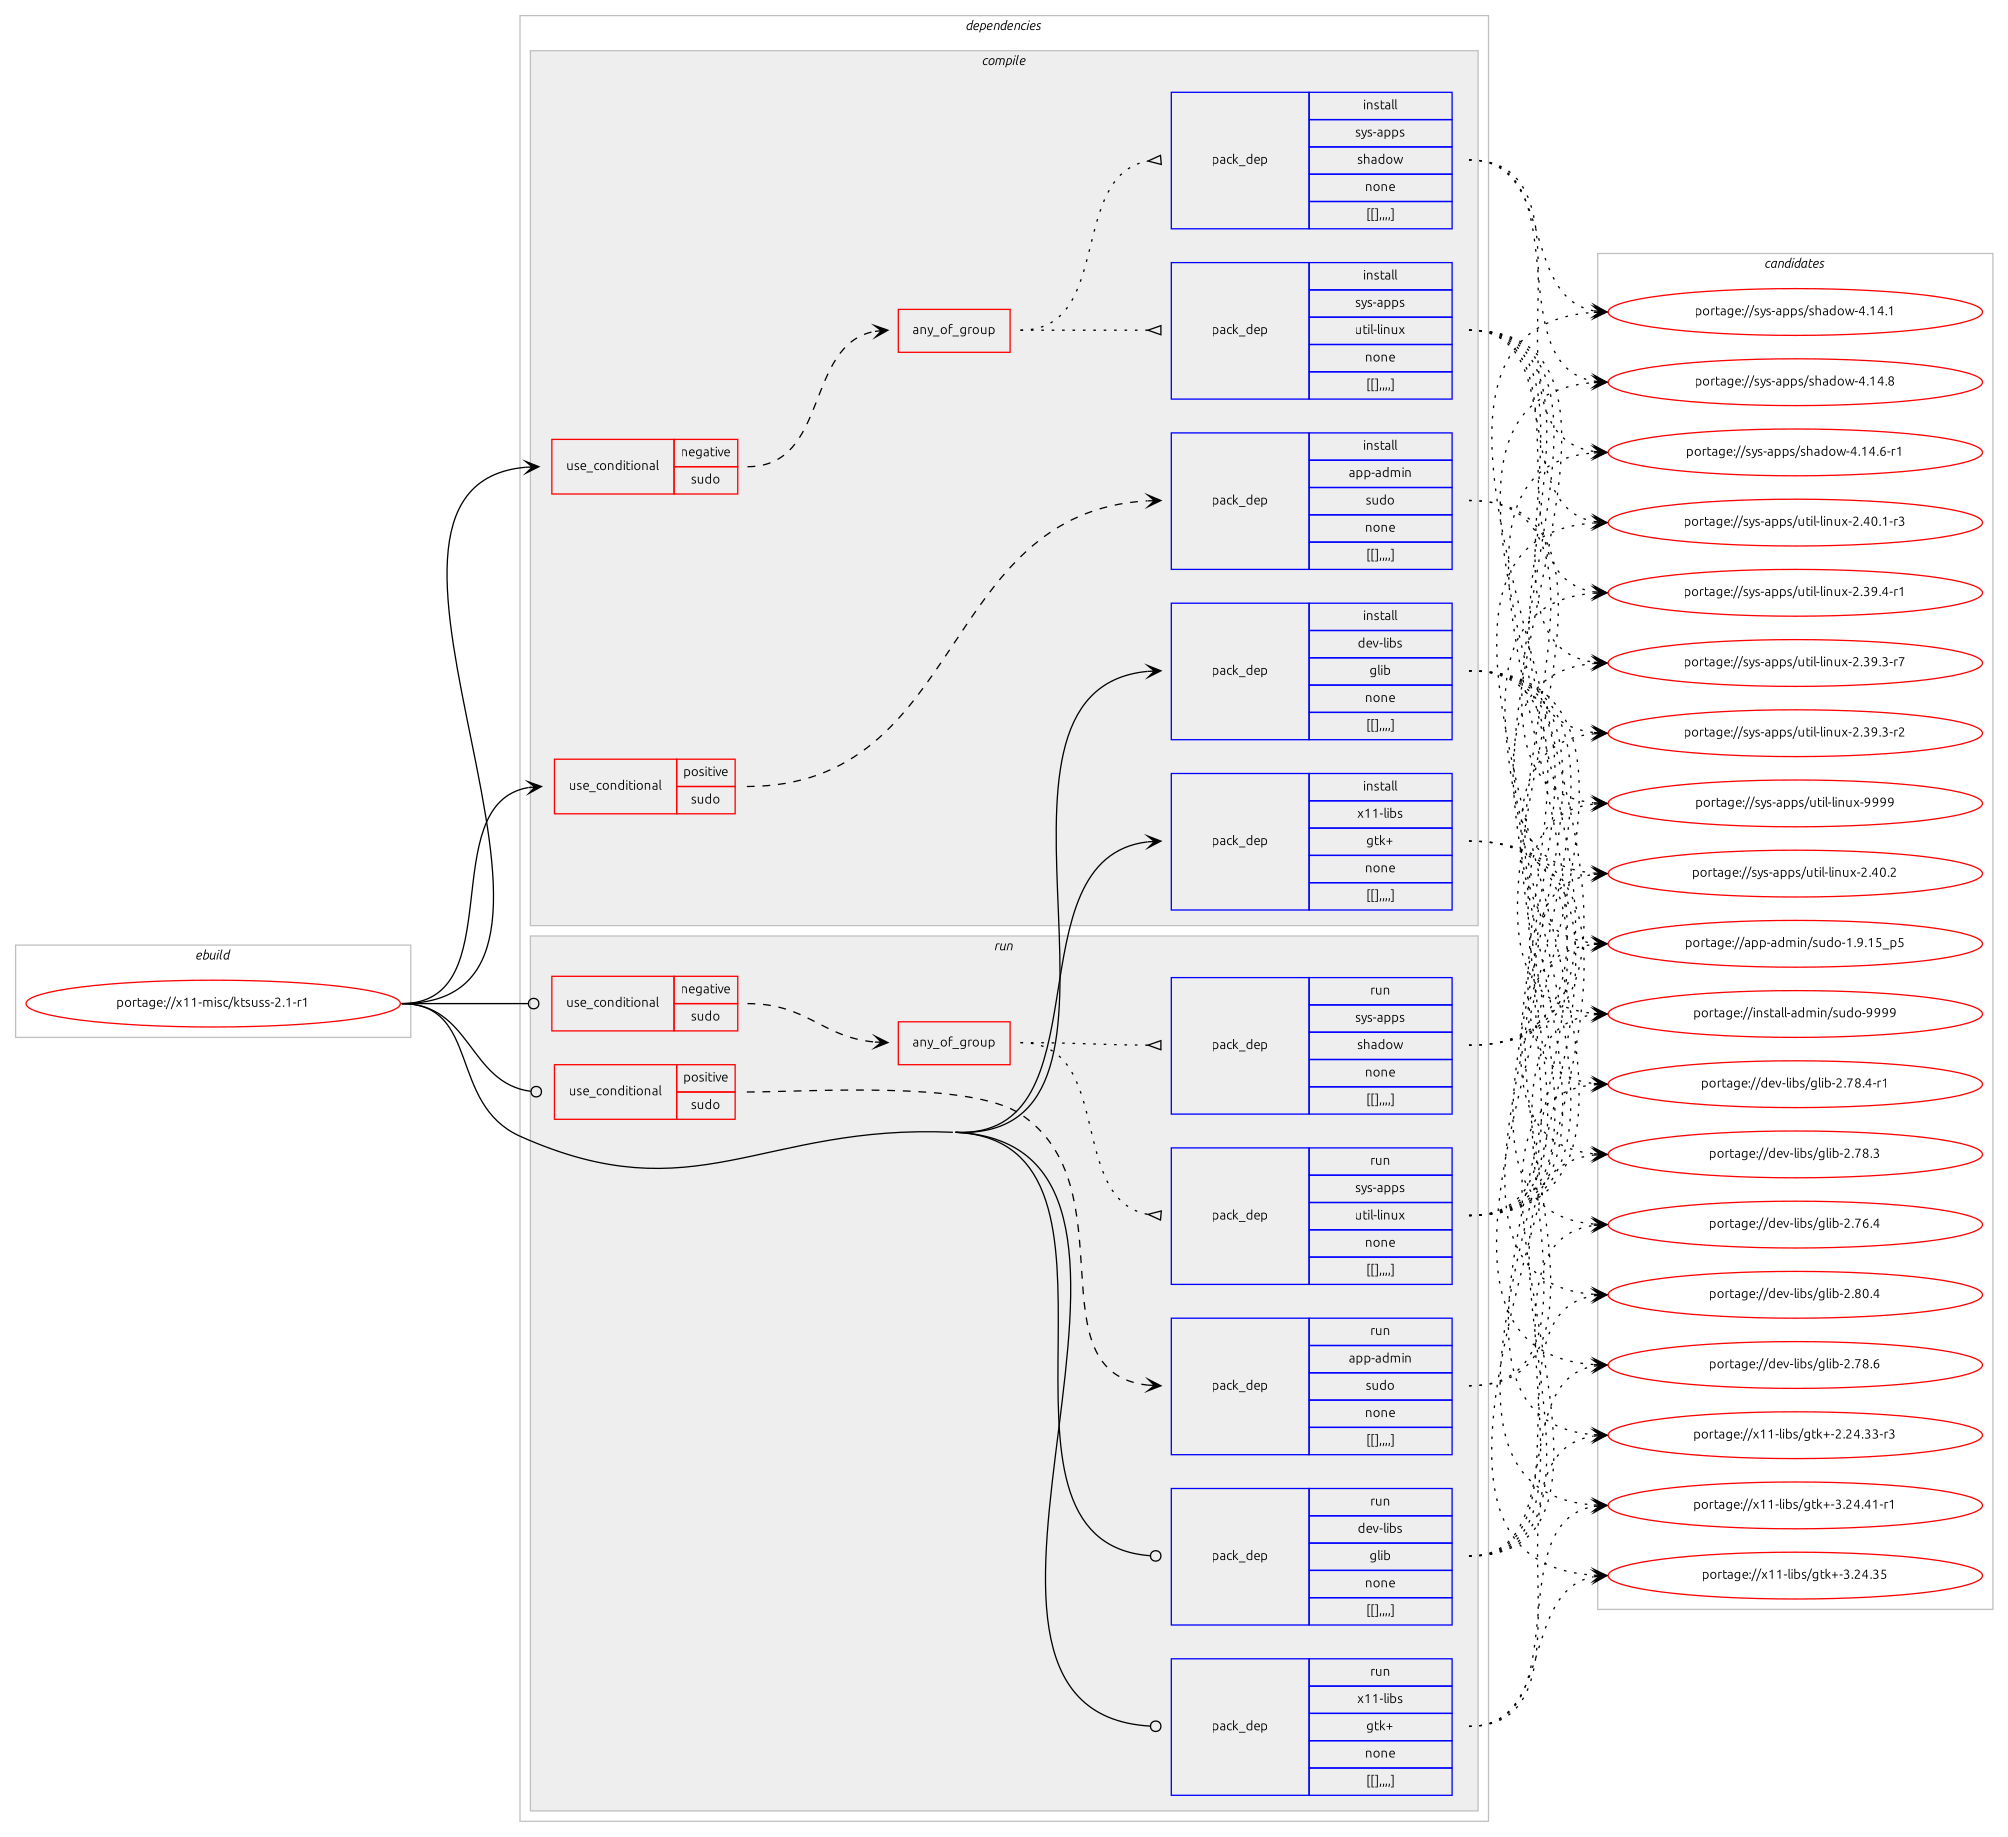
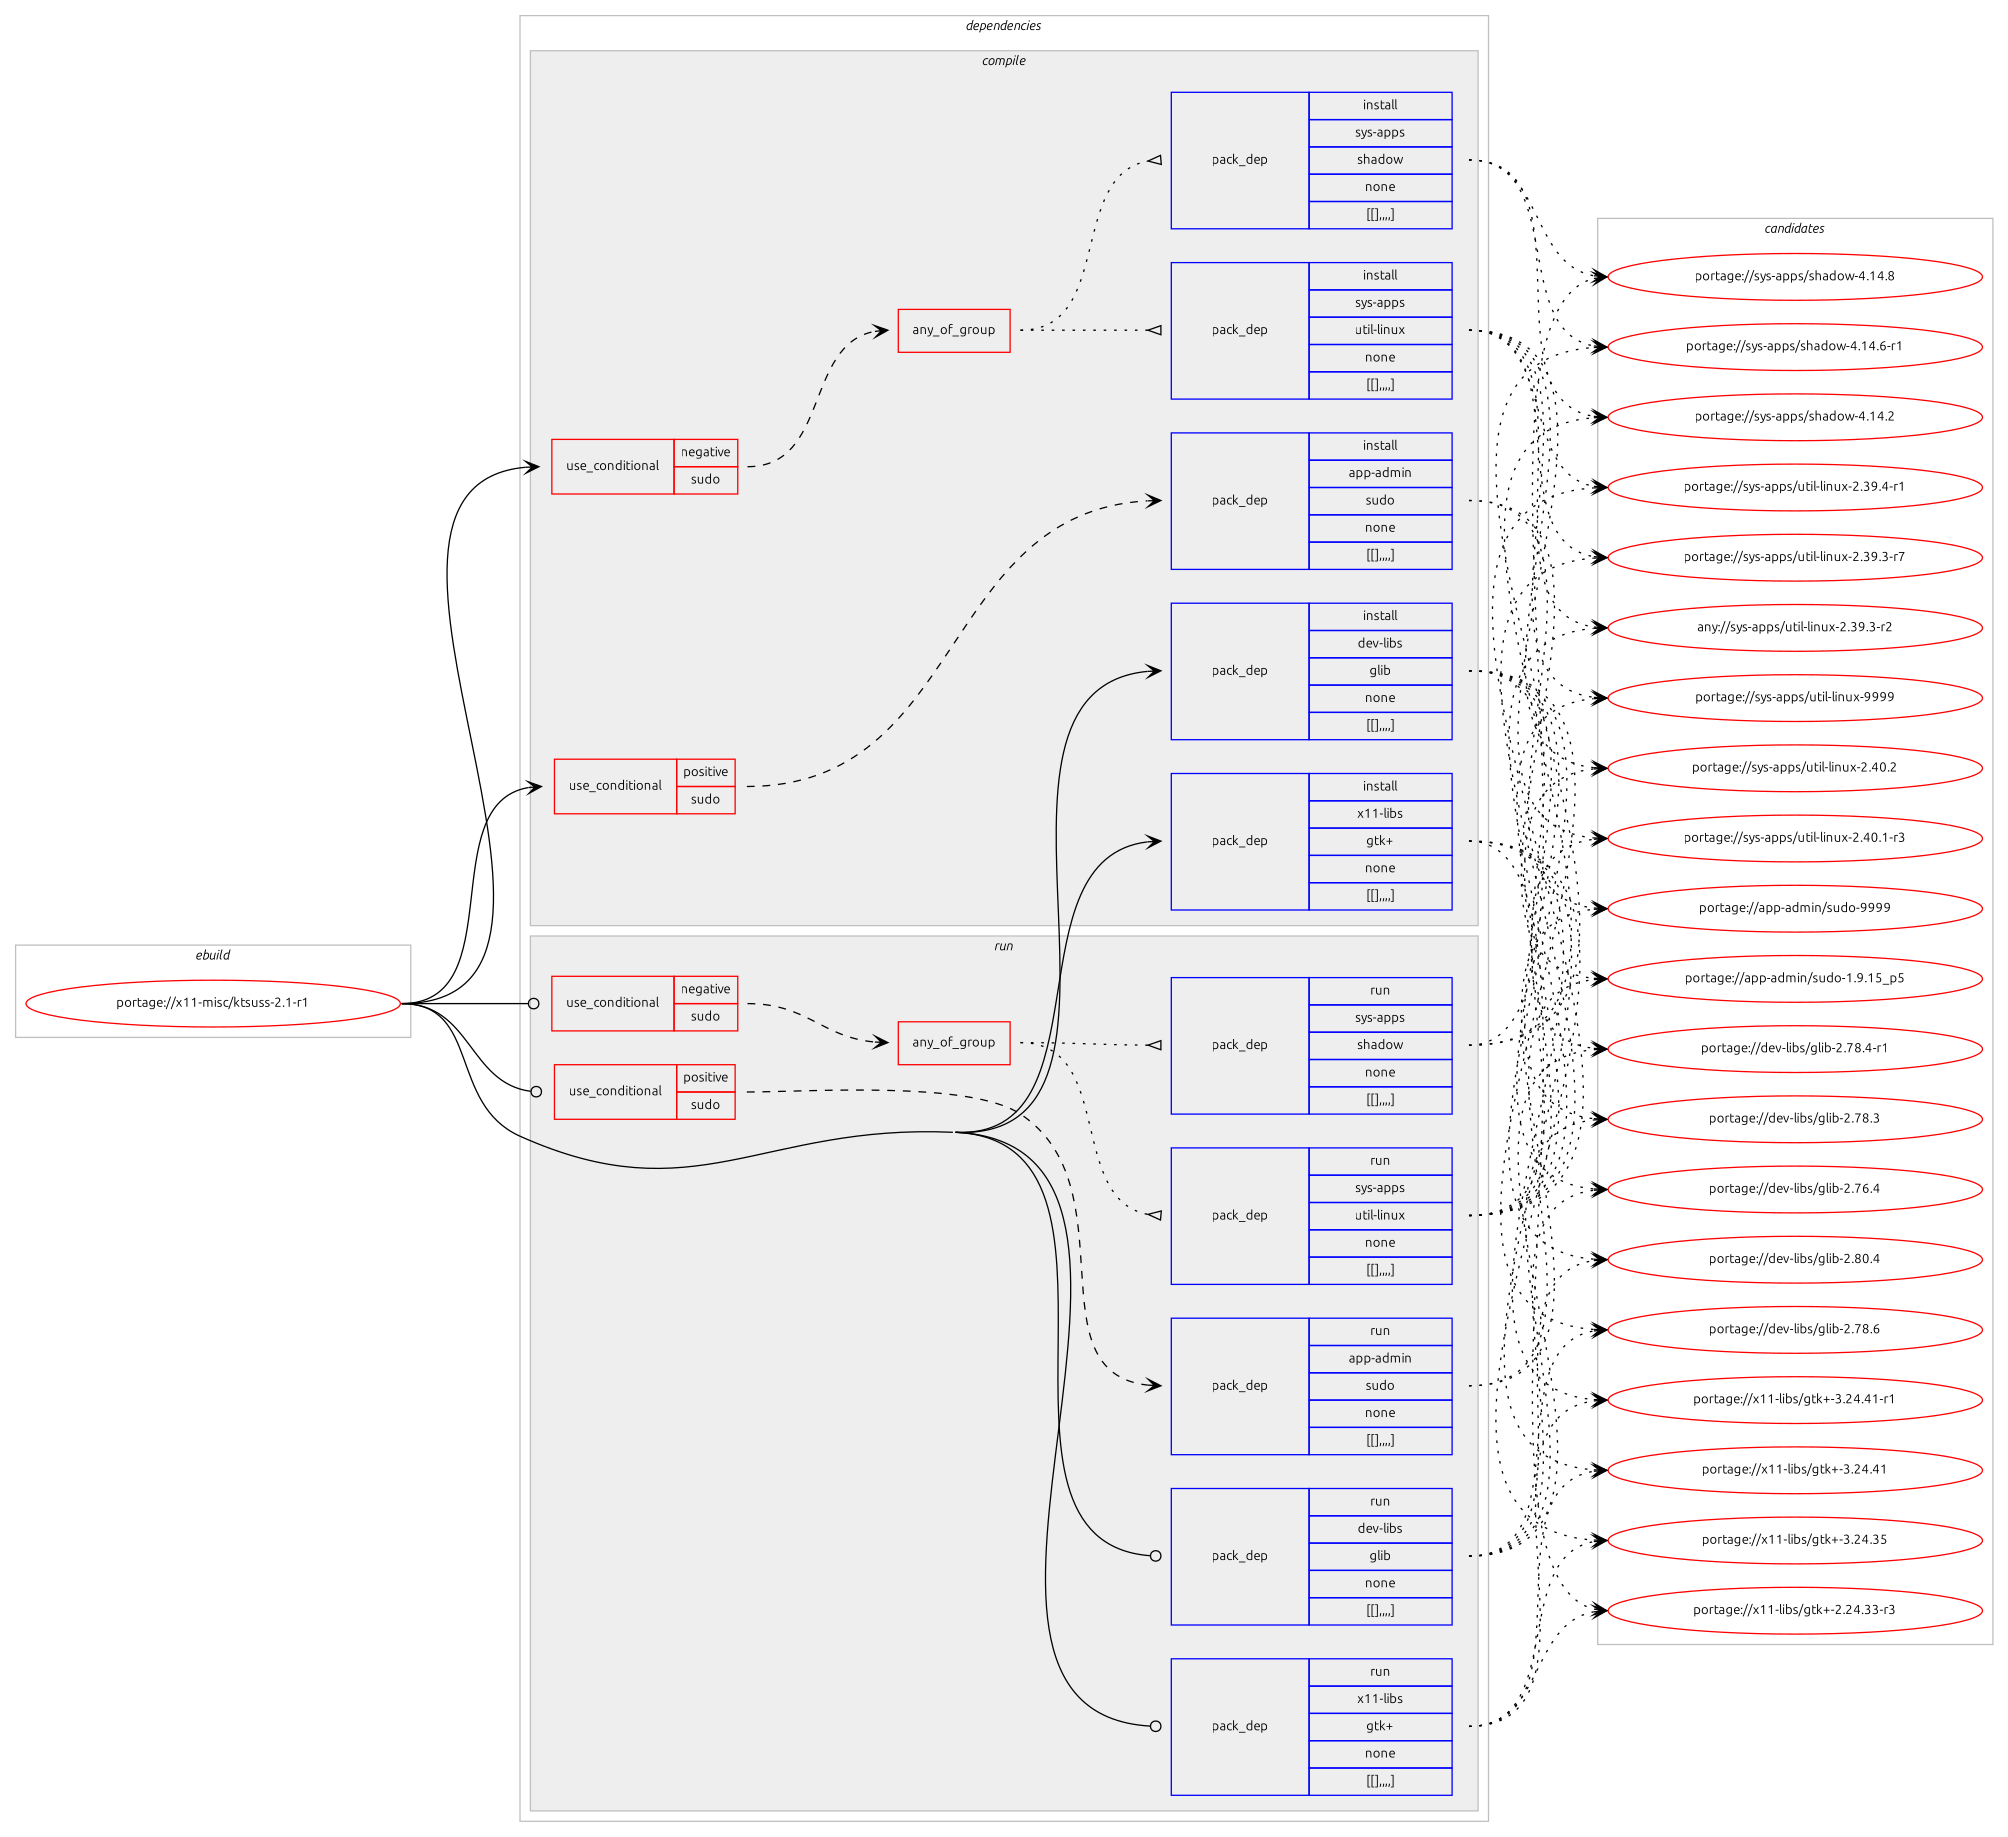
(1795, 312) -> (1795, 417)
(1795, 733) -> (1795, 628)
(1795, 1014) -> (1795, 909)
none -> (1795, 1470)
